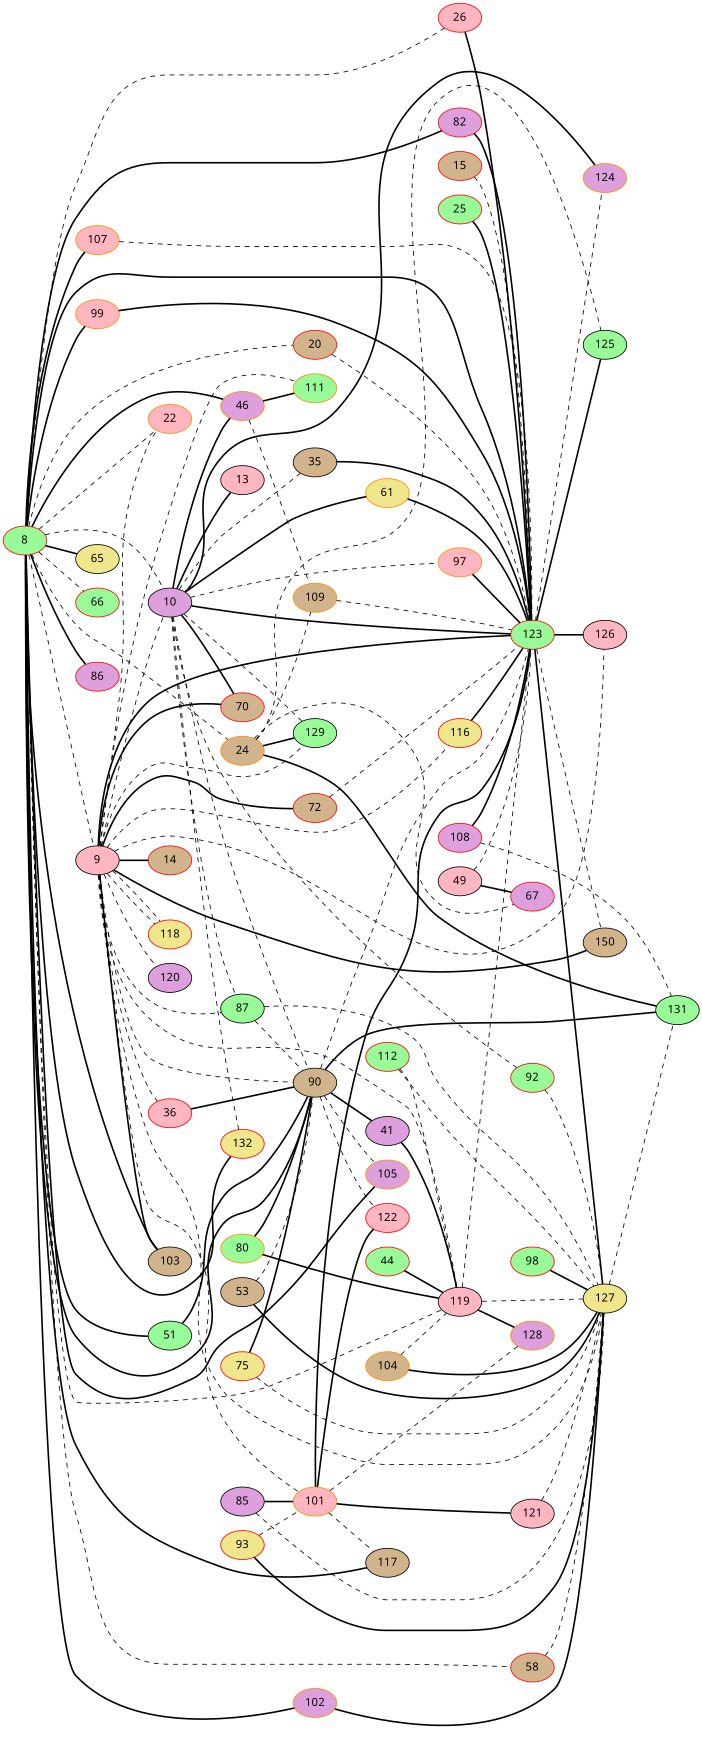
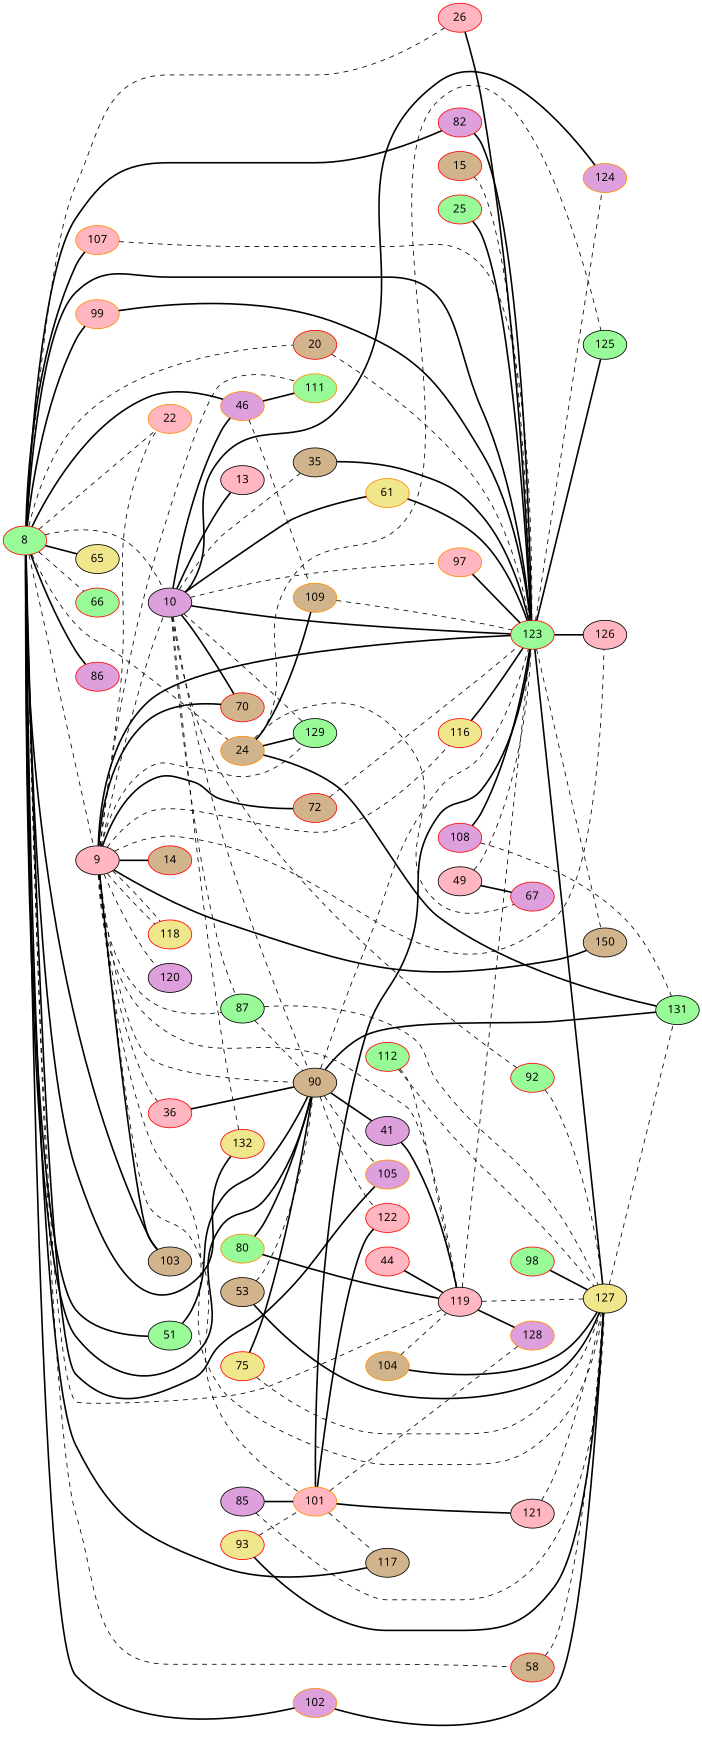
(289, 678) -> (289, 678)
(387, 1261) -> (387, 1261)
